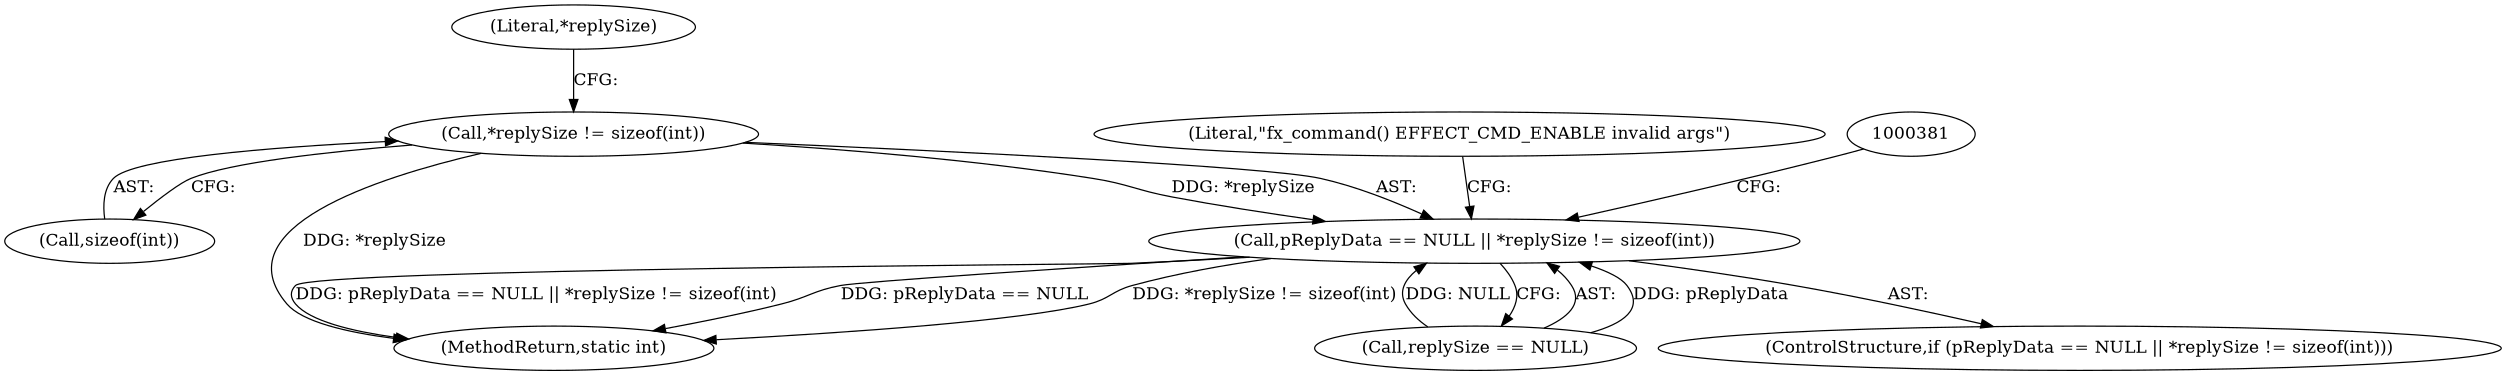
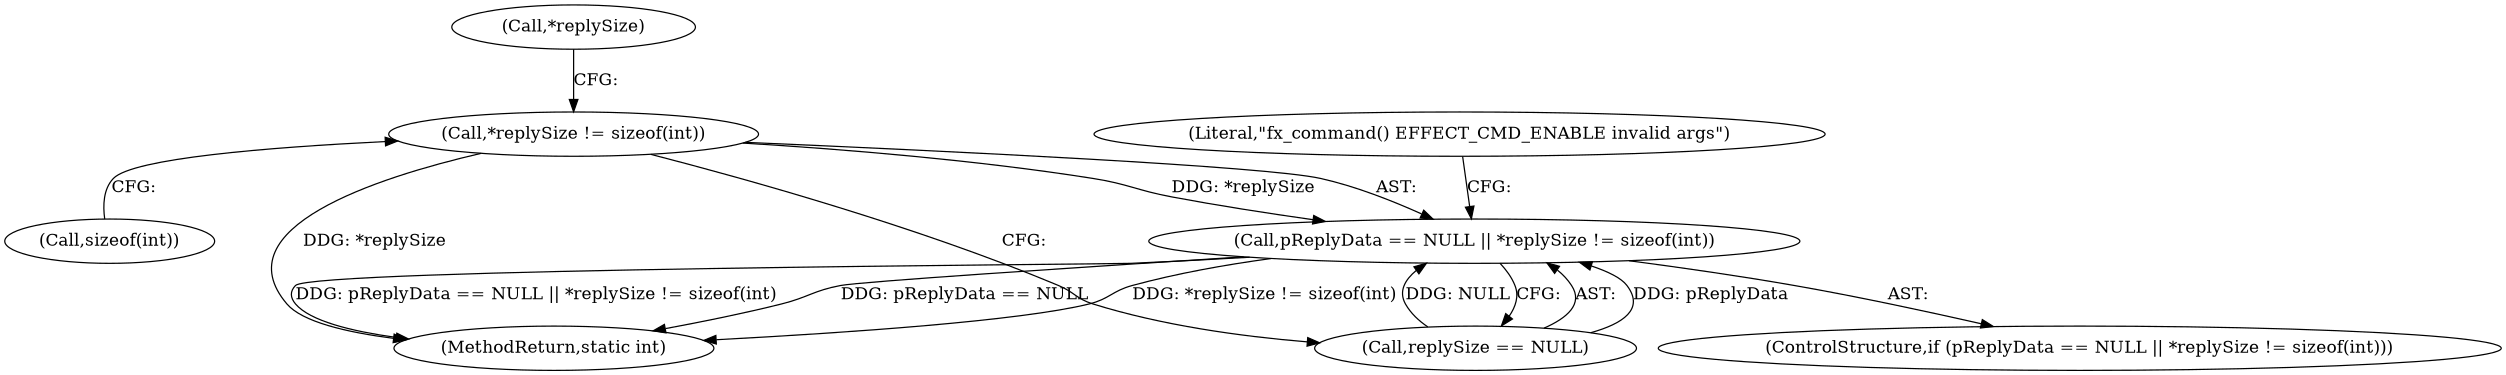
(574, 27) -> (574, 27)
(1911, 134) -> none
(272, 160) -> (979, 255)
(137, 188) -> (137, 188)
